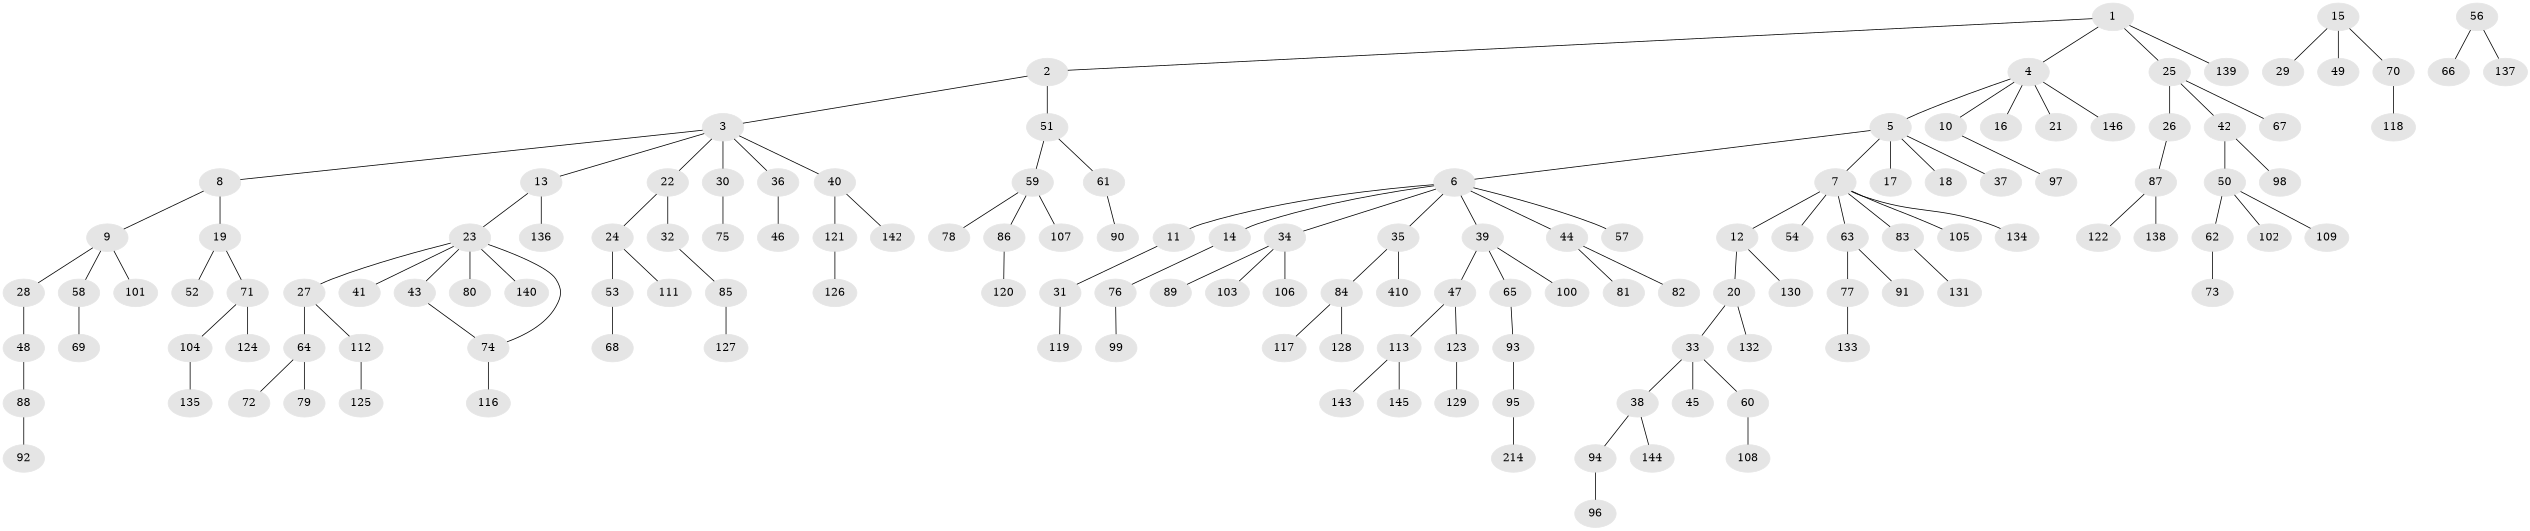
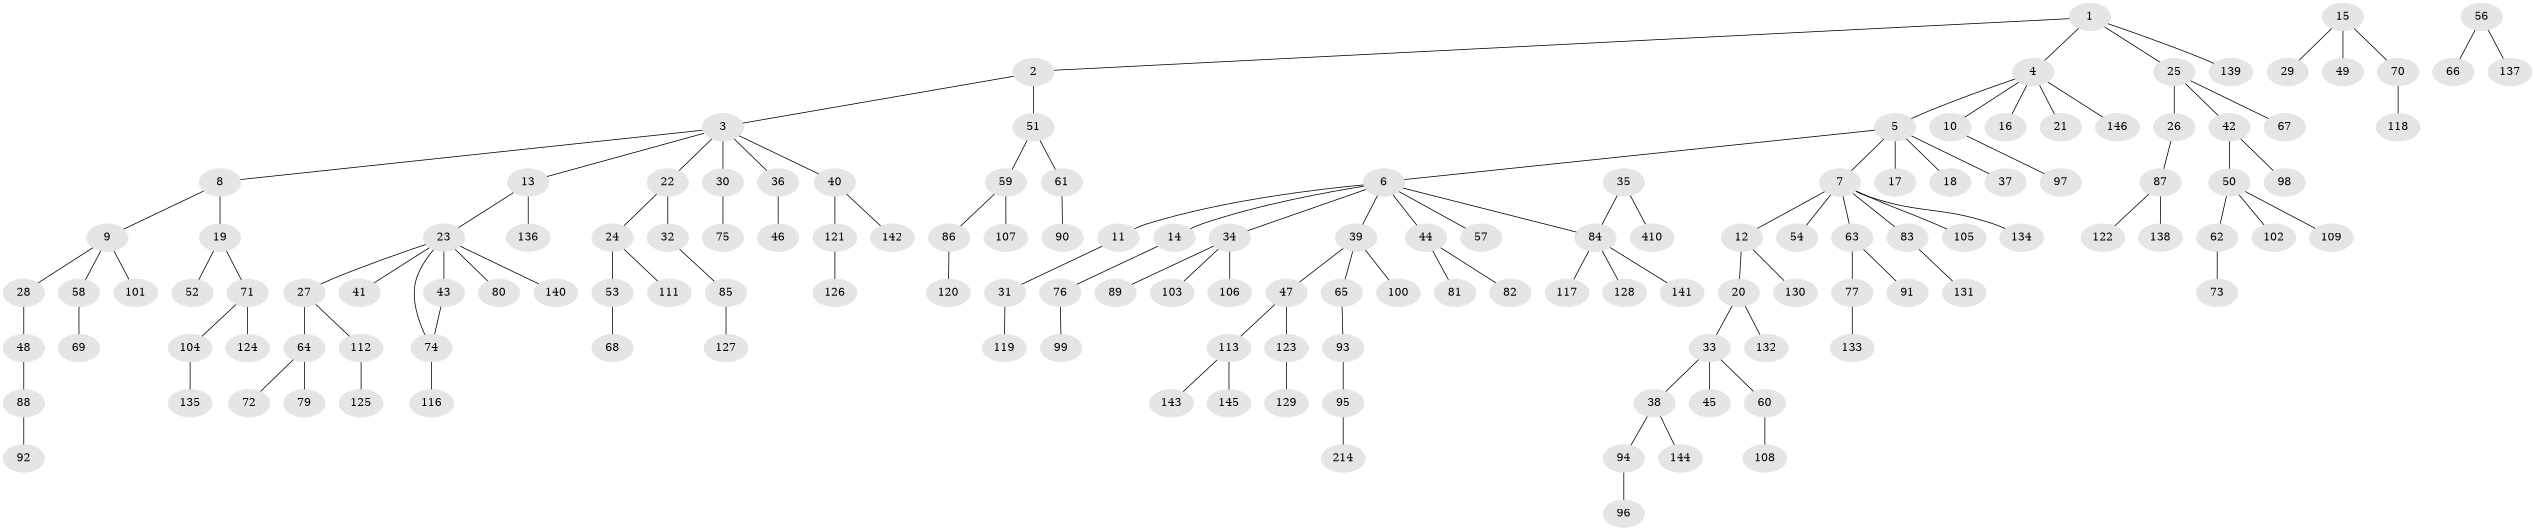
(1426, 210) -> (1490, 210)
(949, 238) -> none
none -> (1682, 293)
